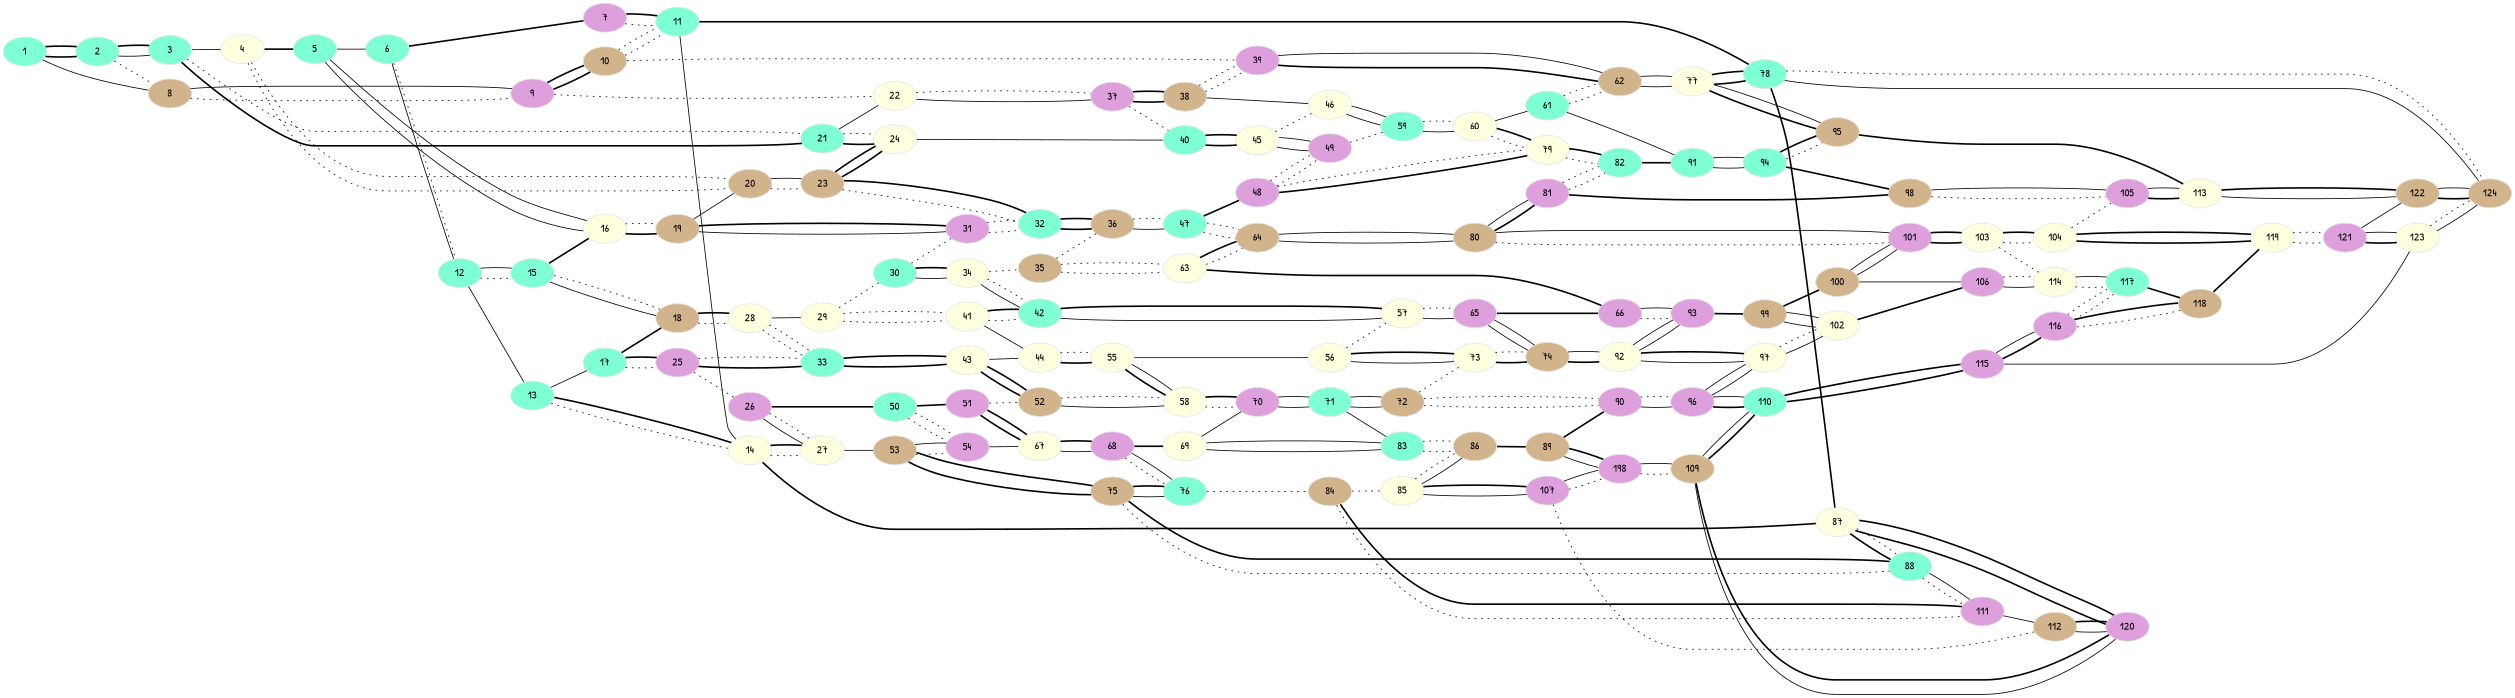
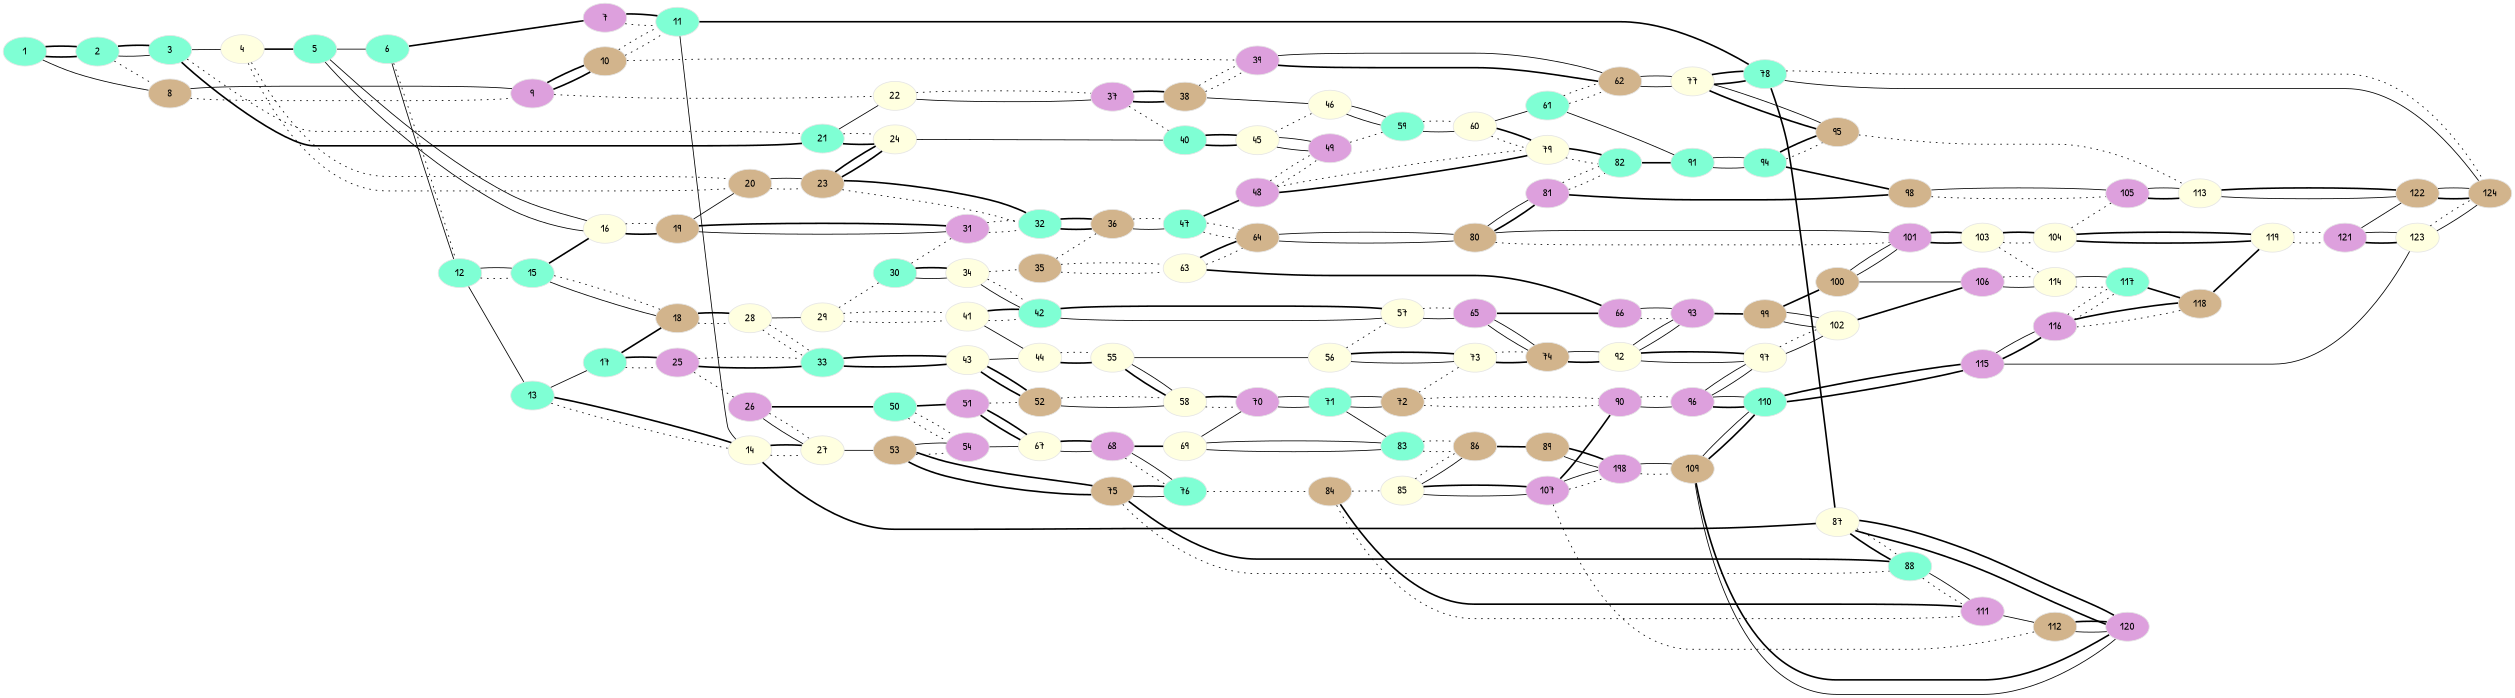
(2025, 144) -> (2025, 144)
(1584, 425) -> (1586, 448)
